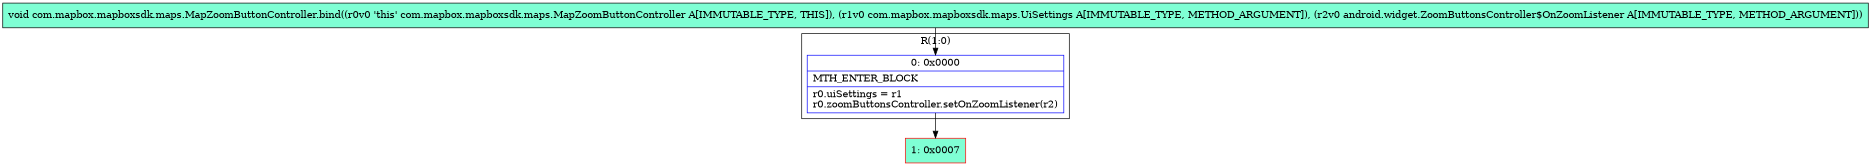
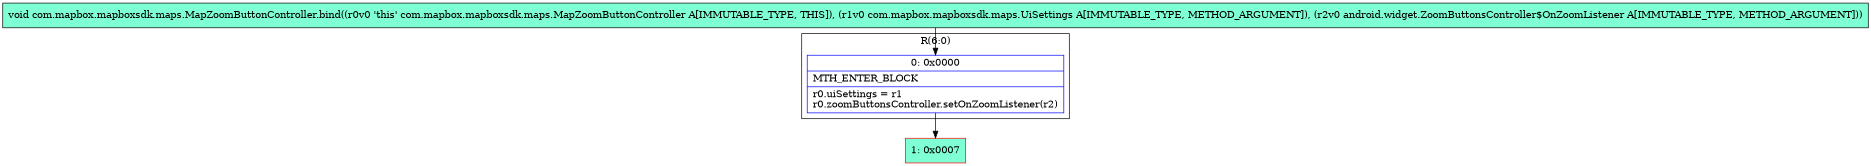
(936, 42) -> (936, 42)
